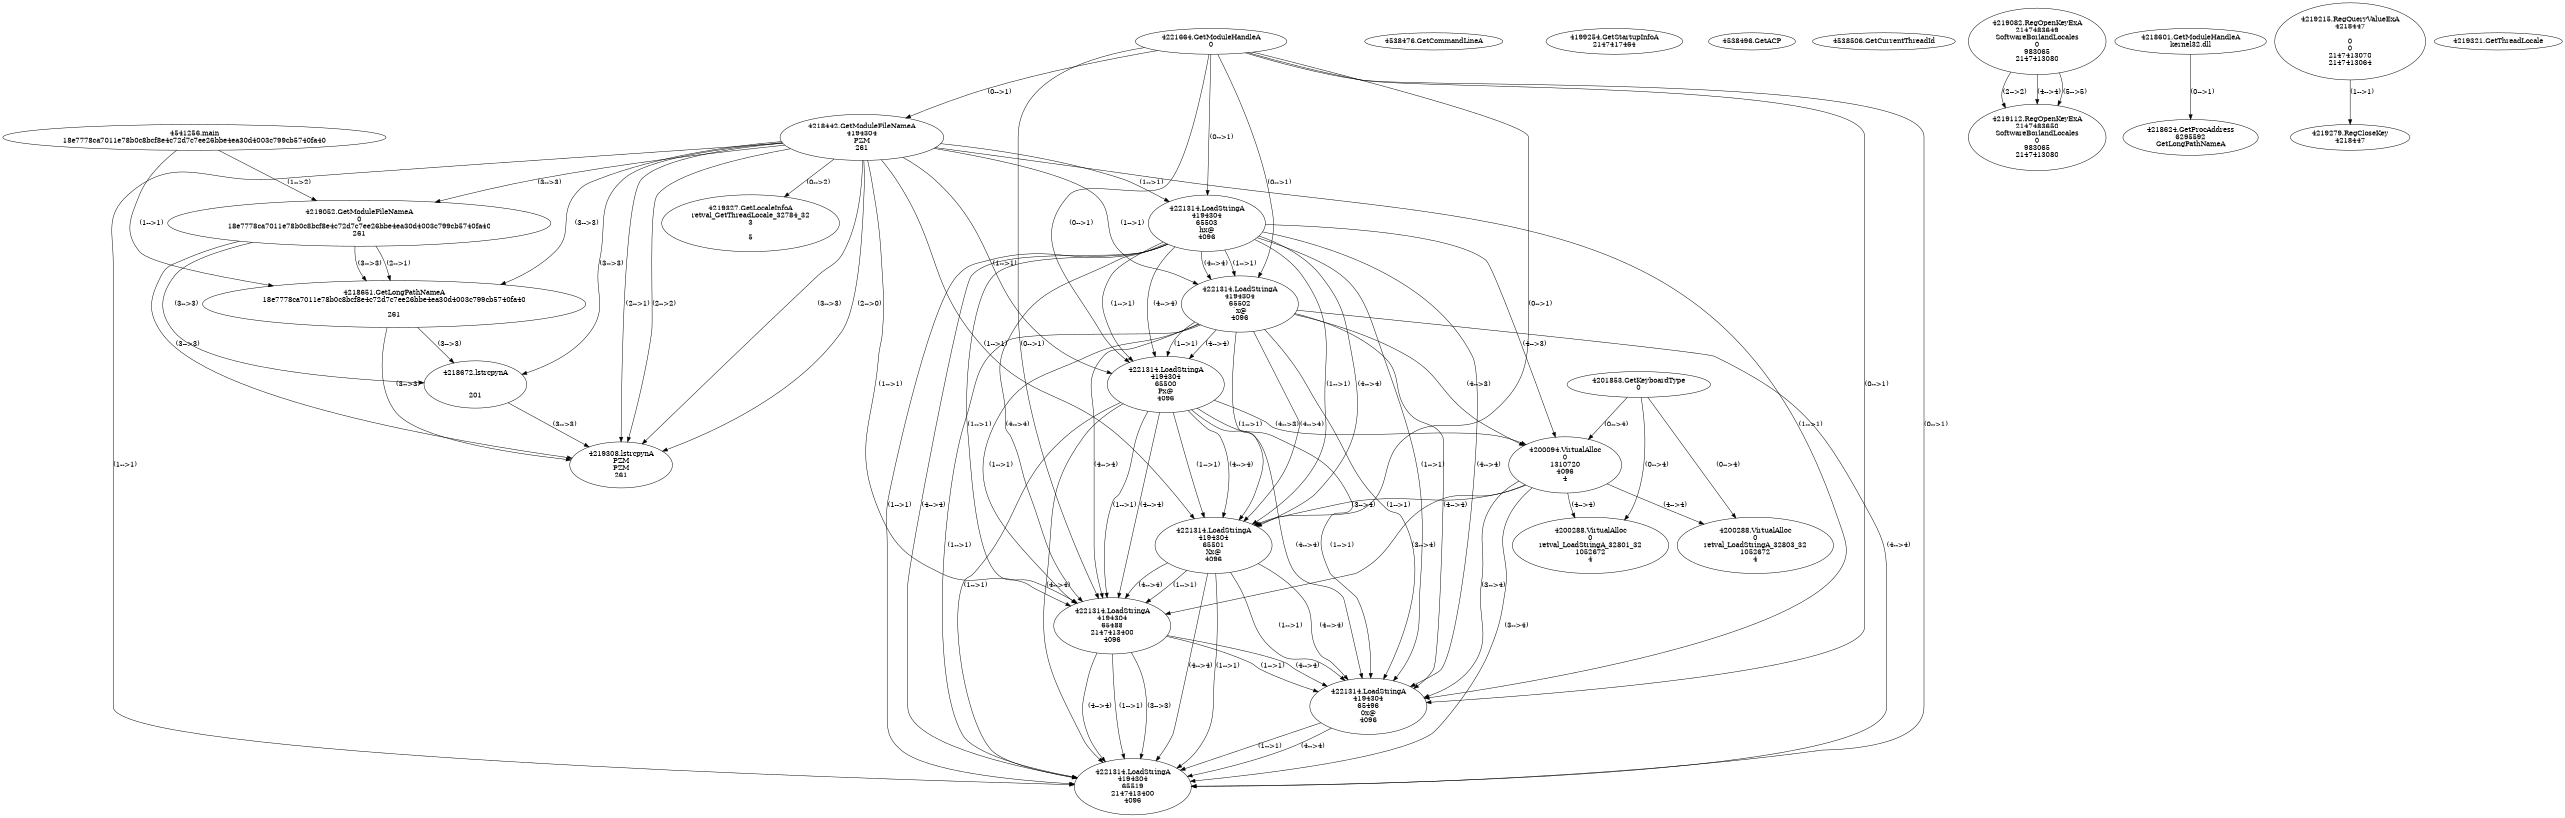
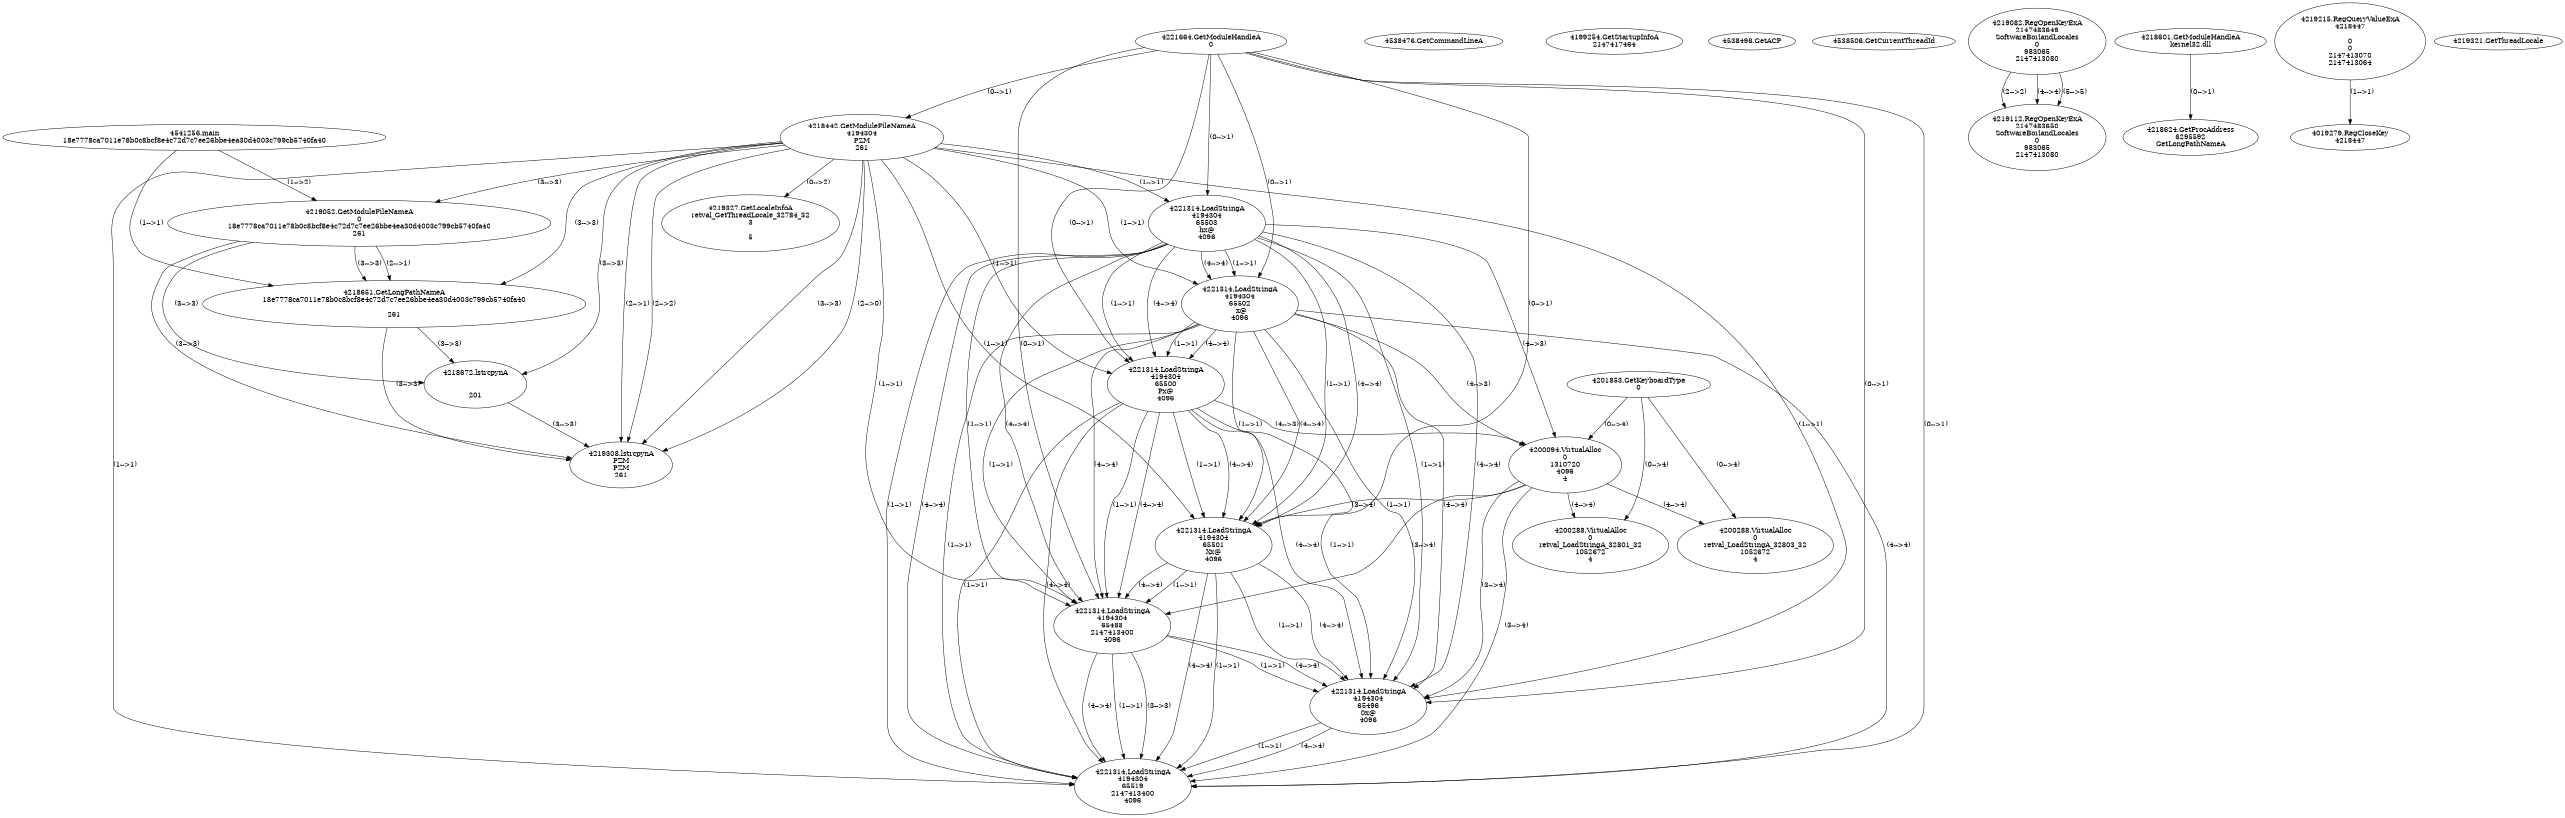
(2350, 137) -> (2350, 137)
